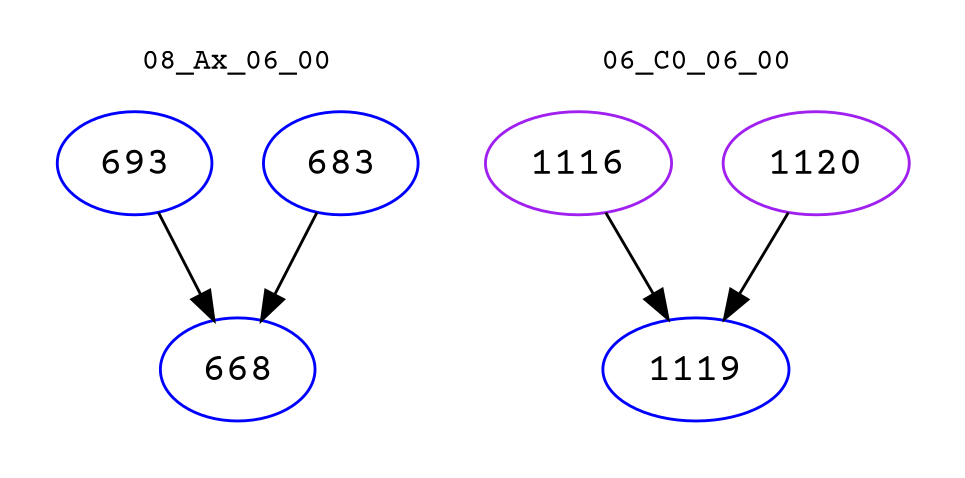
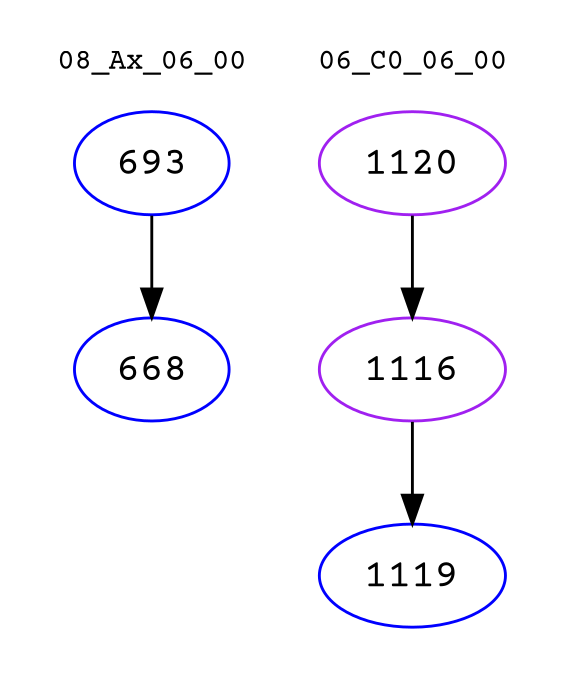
(341, 163) -> none
(764, 253) -> (412, 252)
